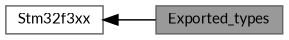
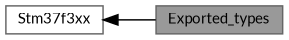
(54, 20) -> (54, 20)
